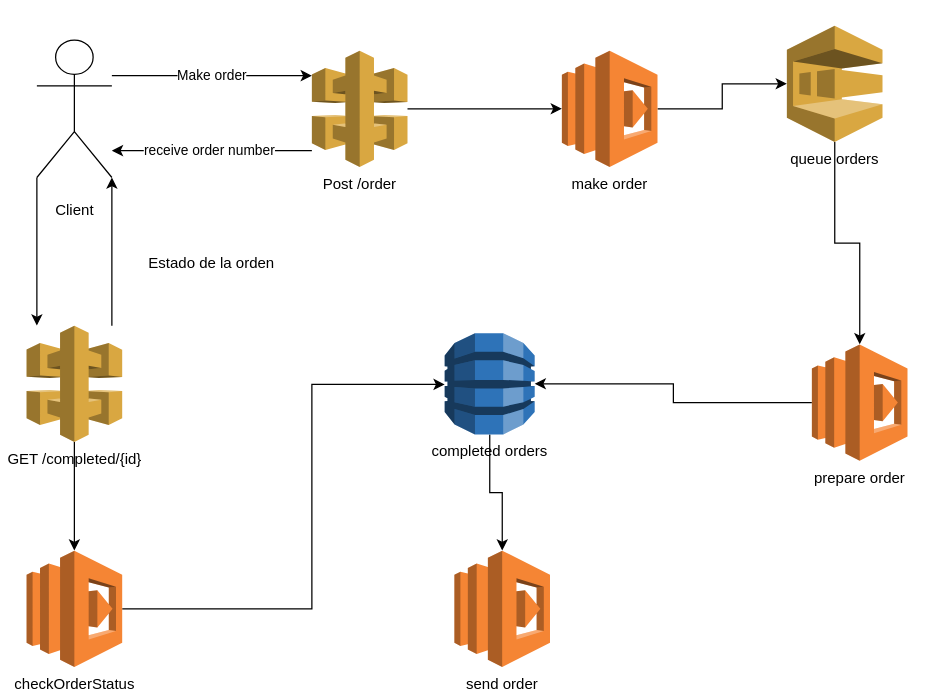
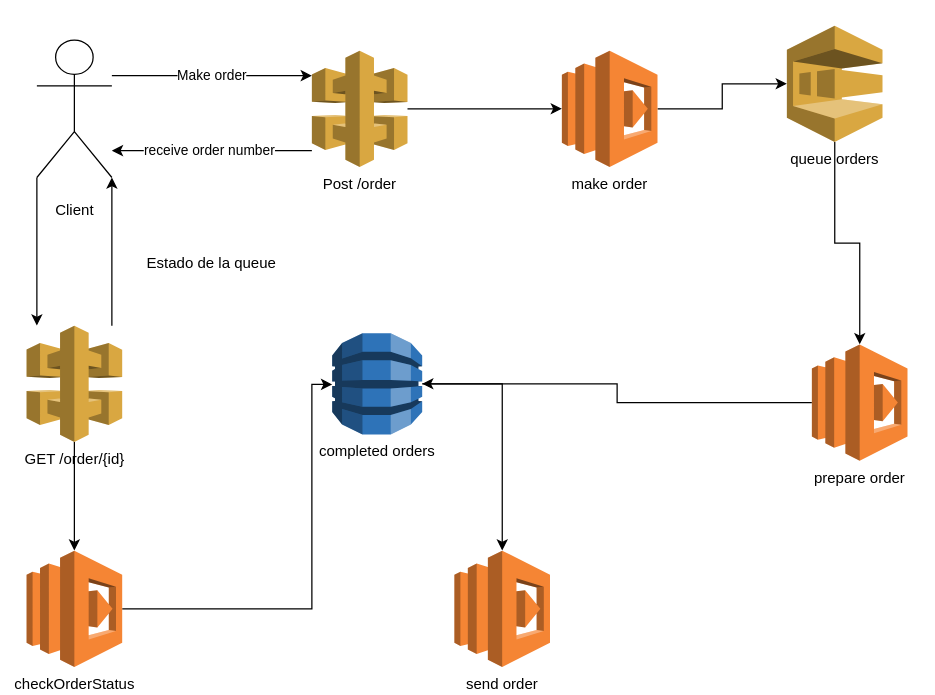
(212, 263) -> (212, 263)
(490, 384) -> (377, 384)
(75, 460) -> (75, 460)
